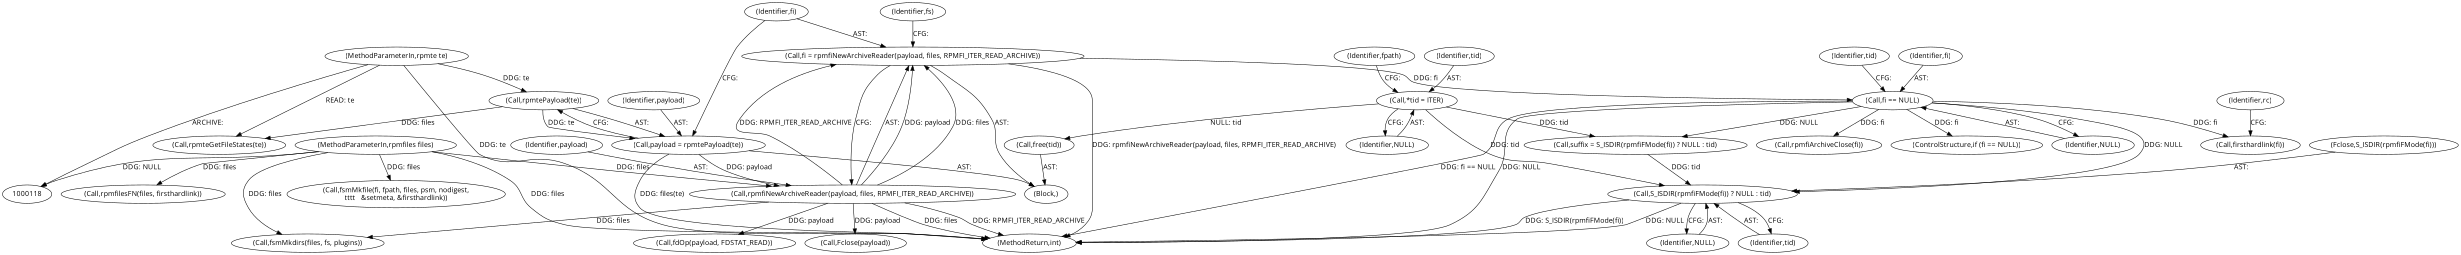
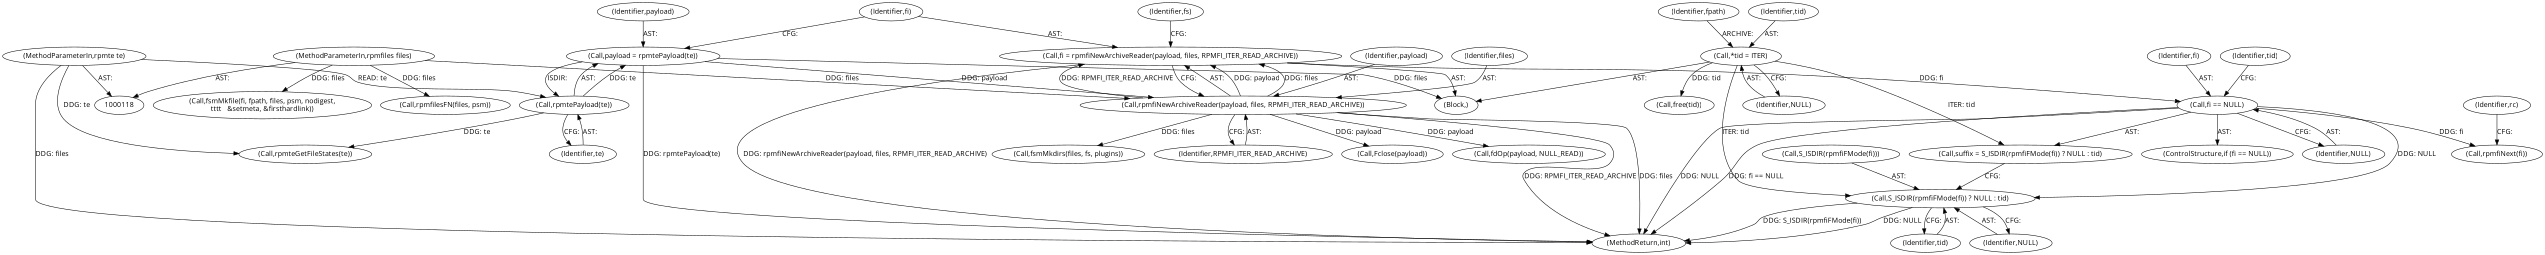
none -> (1490, 56)
(516, 78) -> (373, 78)
(1394, 78) -> (1739, 34)
(340, 101) -> (77, 105)
(209, 123) -> (107, 78)
(418, 123) -> (477, 132)
(602, 123) -> (559, 78)
(1226, 123) -> (1707, 78)
(1554, 123) -> (1962, 105)
(1799, 123) -> (2133, 132)
(1947, 123) -> (2226, 132)
(493, 145) -> (52, 154)
(1505, 145) -> (1736, 132)
(1819, 145) -> none
(2250, 145) -> (2497, 154)
(2384, 145) -> (1831, 154)
none -> (583, 154)
none -> (1243, 154)
(142, 167) -> (224, 78)
(966, 167) -> (1411, 78)
(1042, 167) -> (1595, 81)
(1686, 167) -> (1994, 176)
(255, 175) -> none
(143, 194) -> (445, 105)
(662, 194) -> (682, 154)
(666, 231) -> none
(715, 243) -> (1529, 154)
